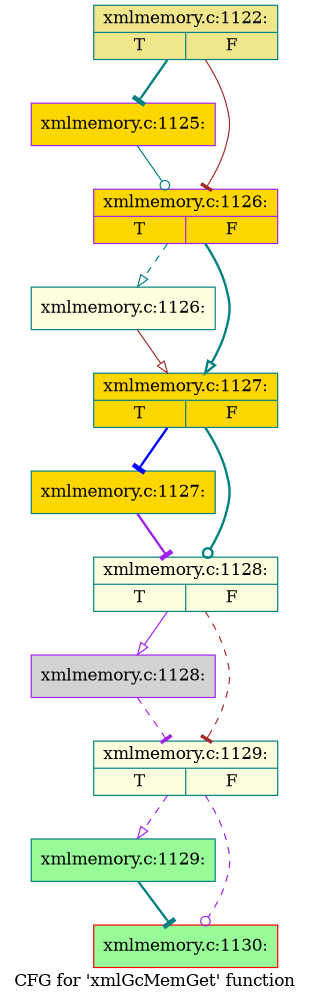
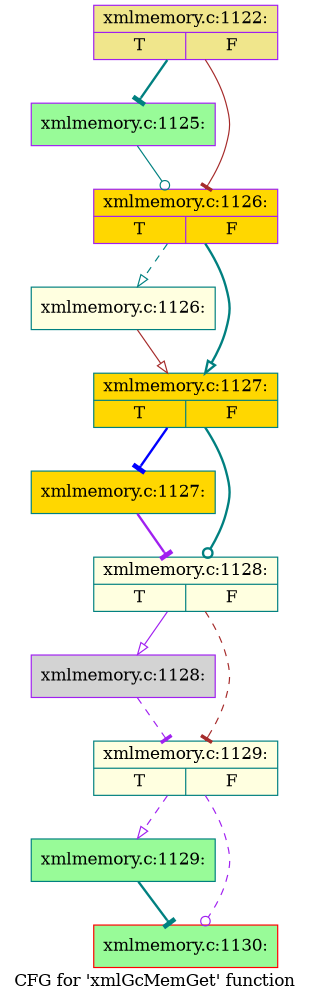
(186, 32) -> (186, 32)
(123, 124) -> (123, 124)
